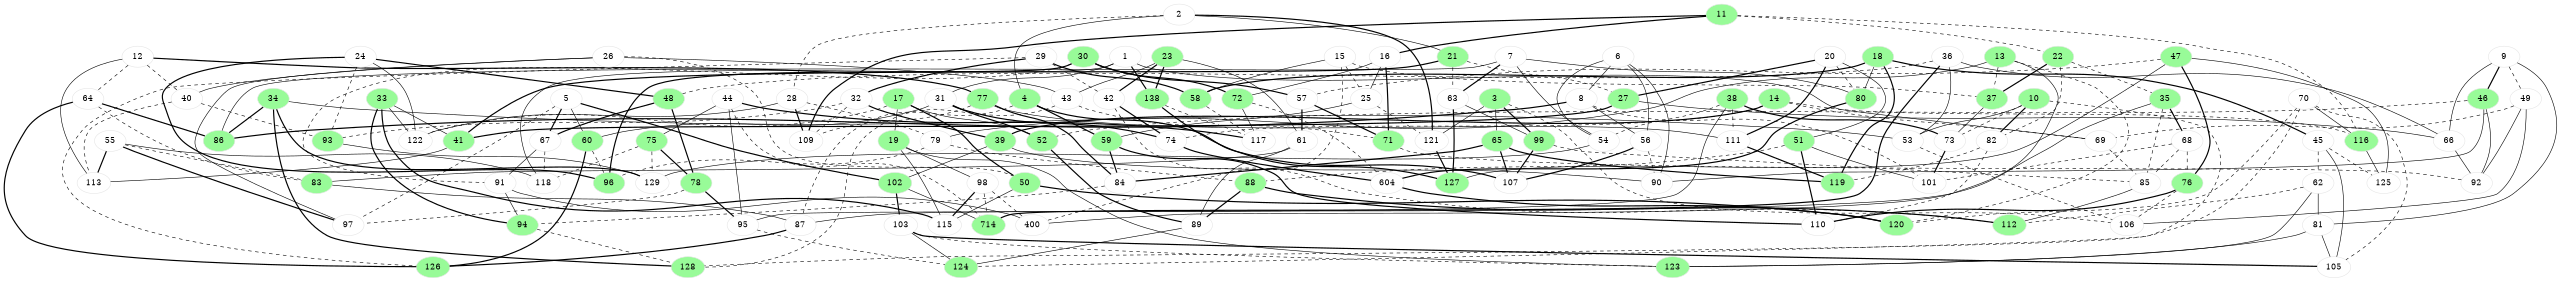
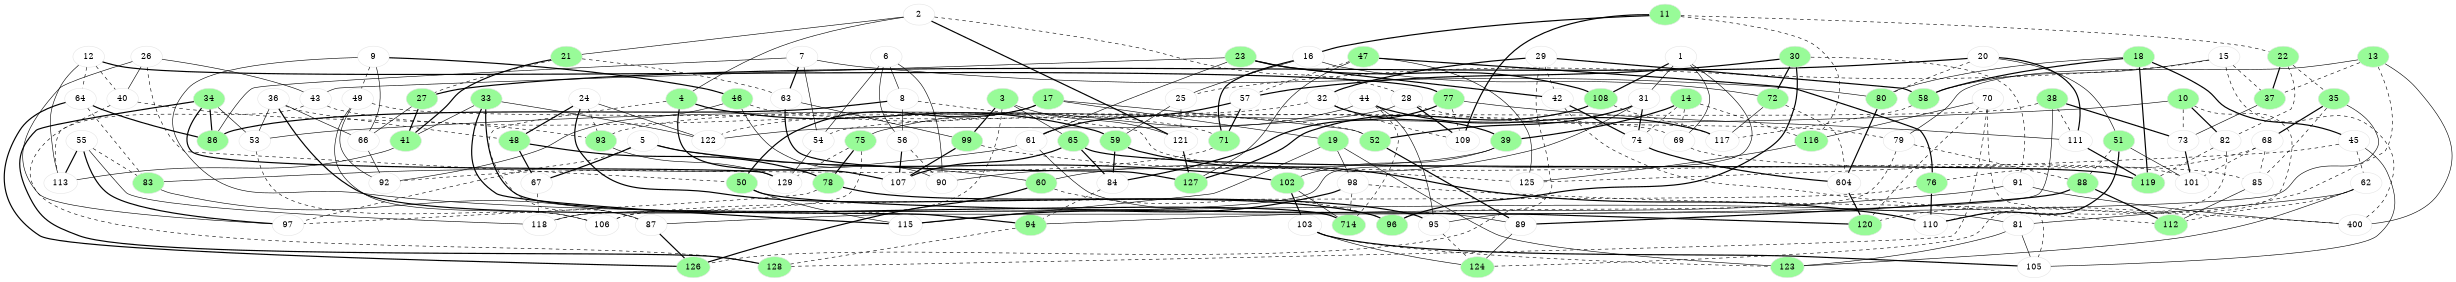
(1152, 99) -> (1601, 99)
(523, 162) -> none
(1769, 162) -> (1245, 168)
